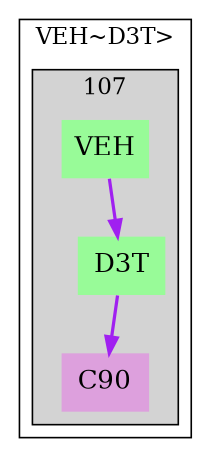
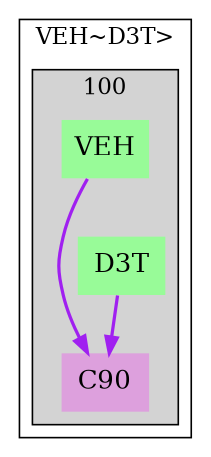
(105, 88) -> (105, 88)
(112, 200) -> (59, 257)
